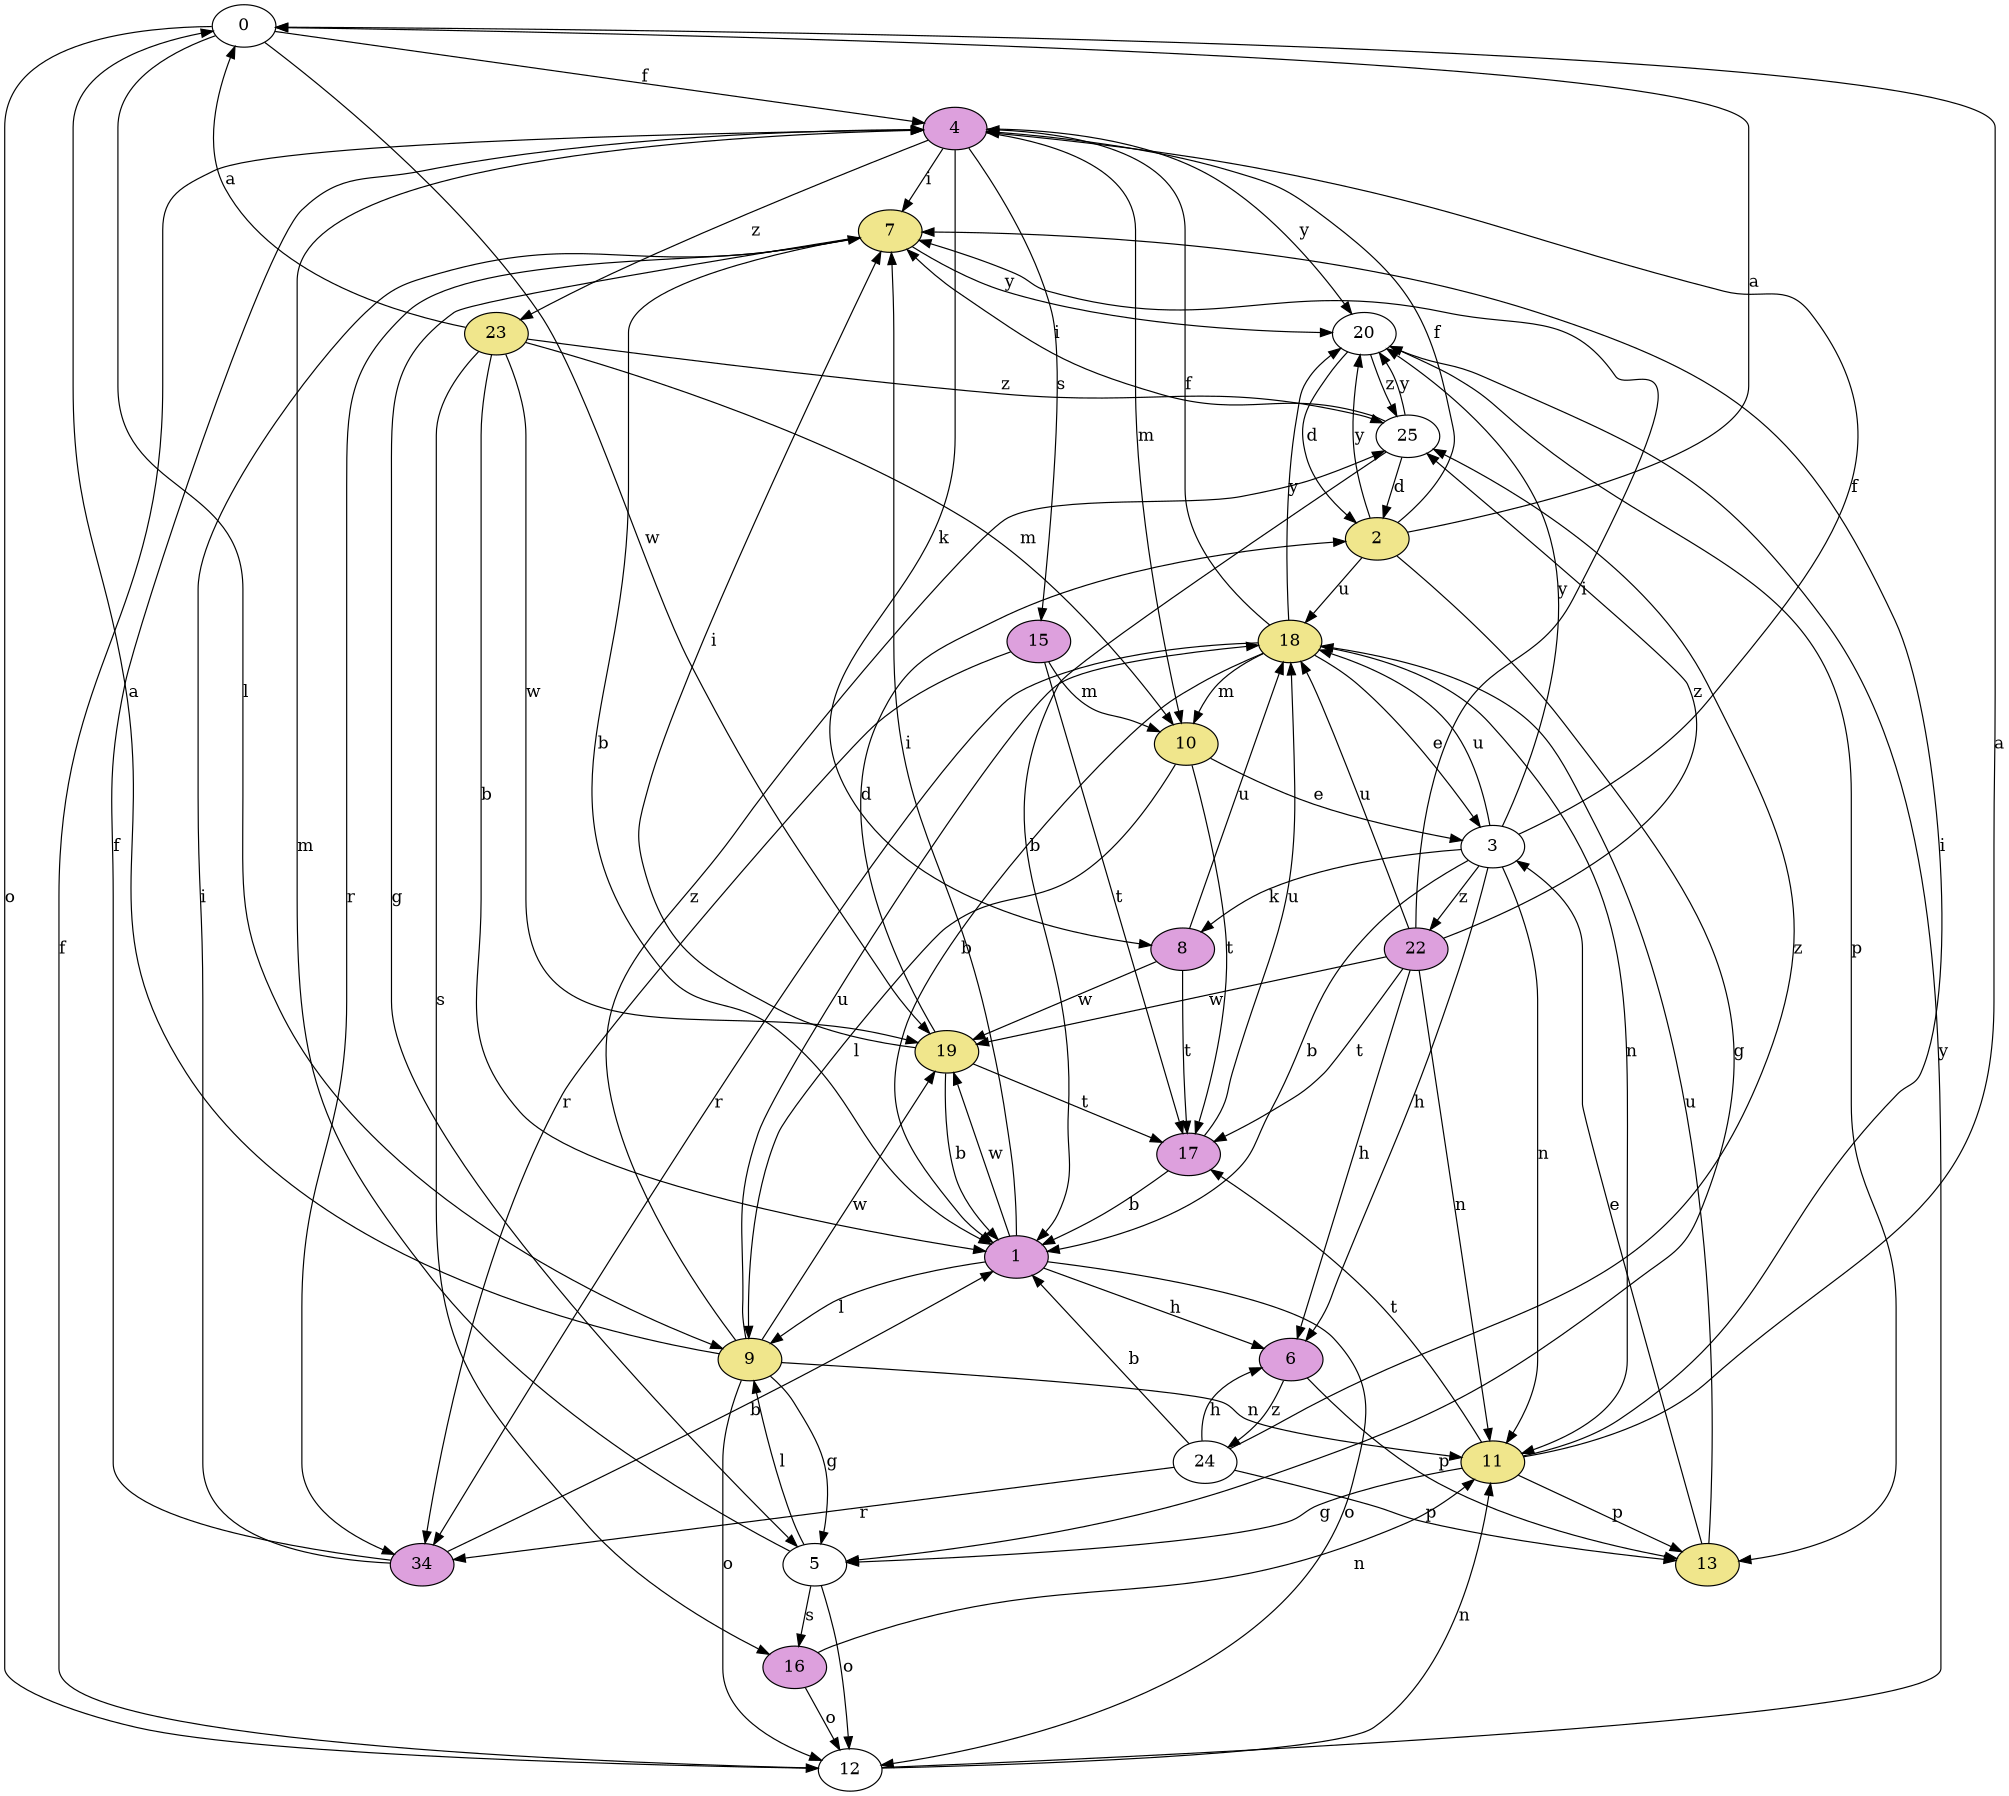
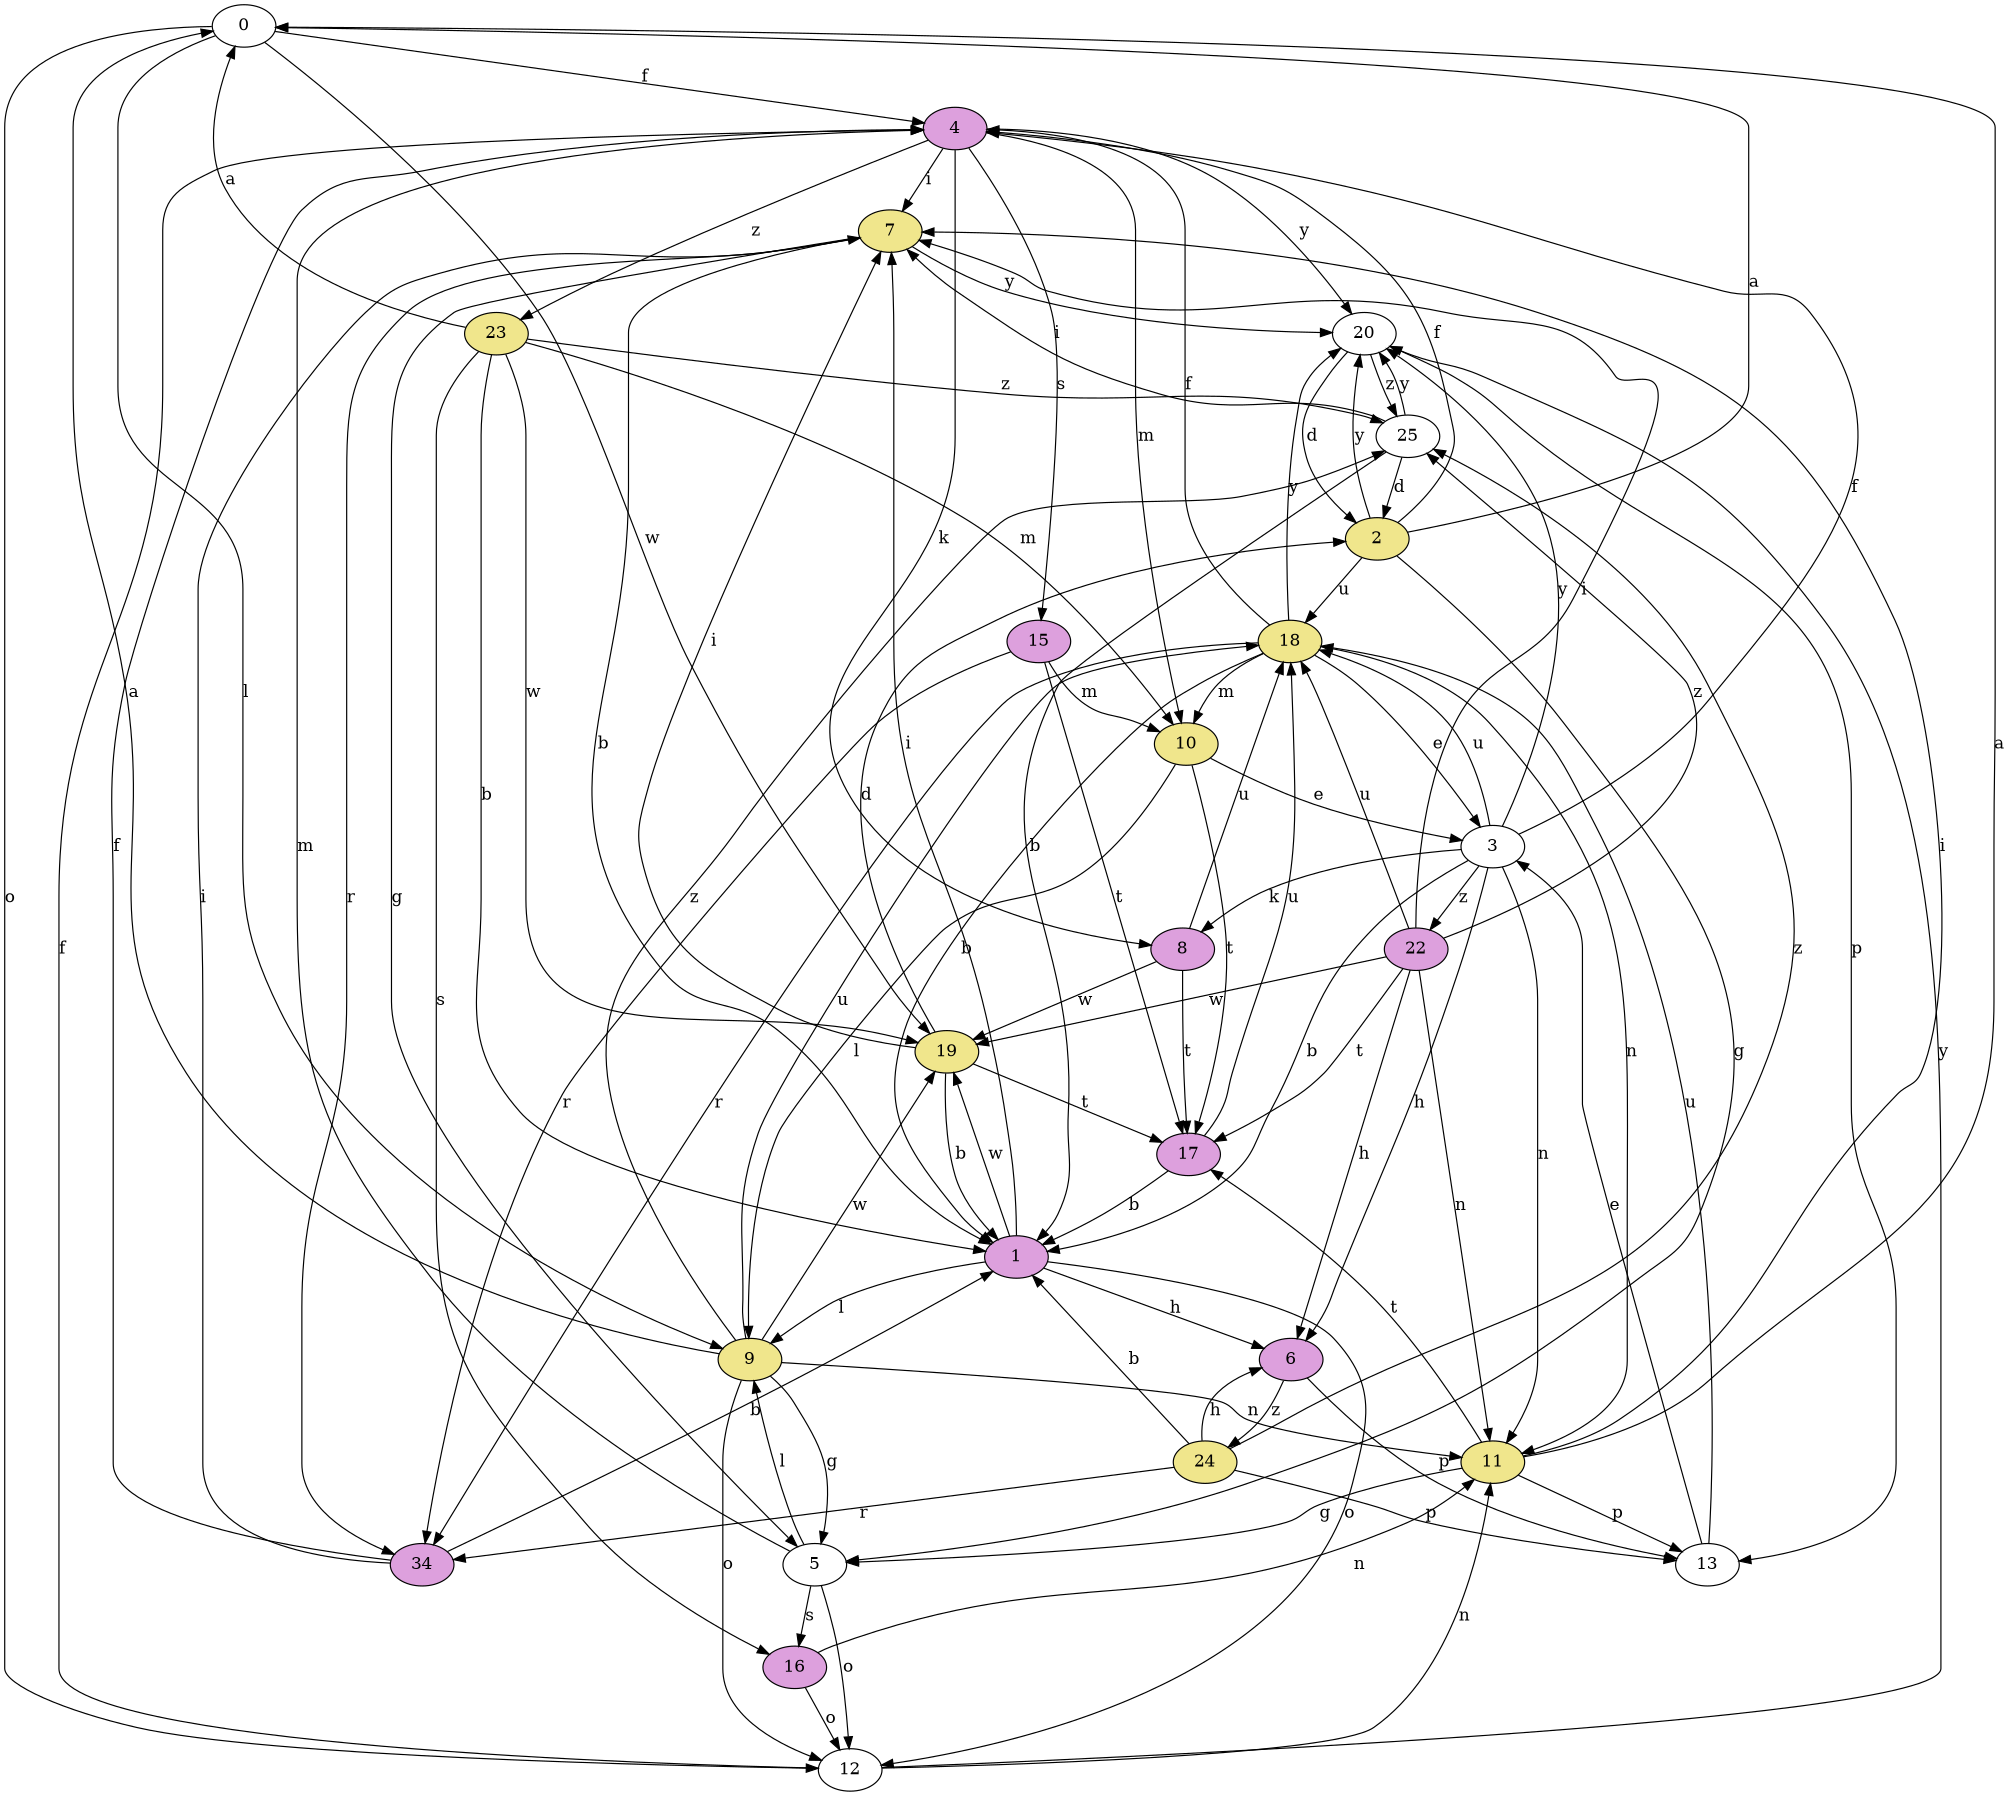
(1205, 1462) -> (1205, 1462)
(1707, 1565) -> (1707, 1565)
